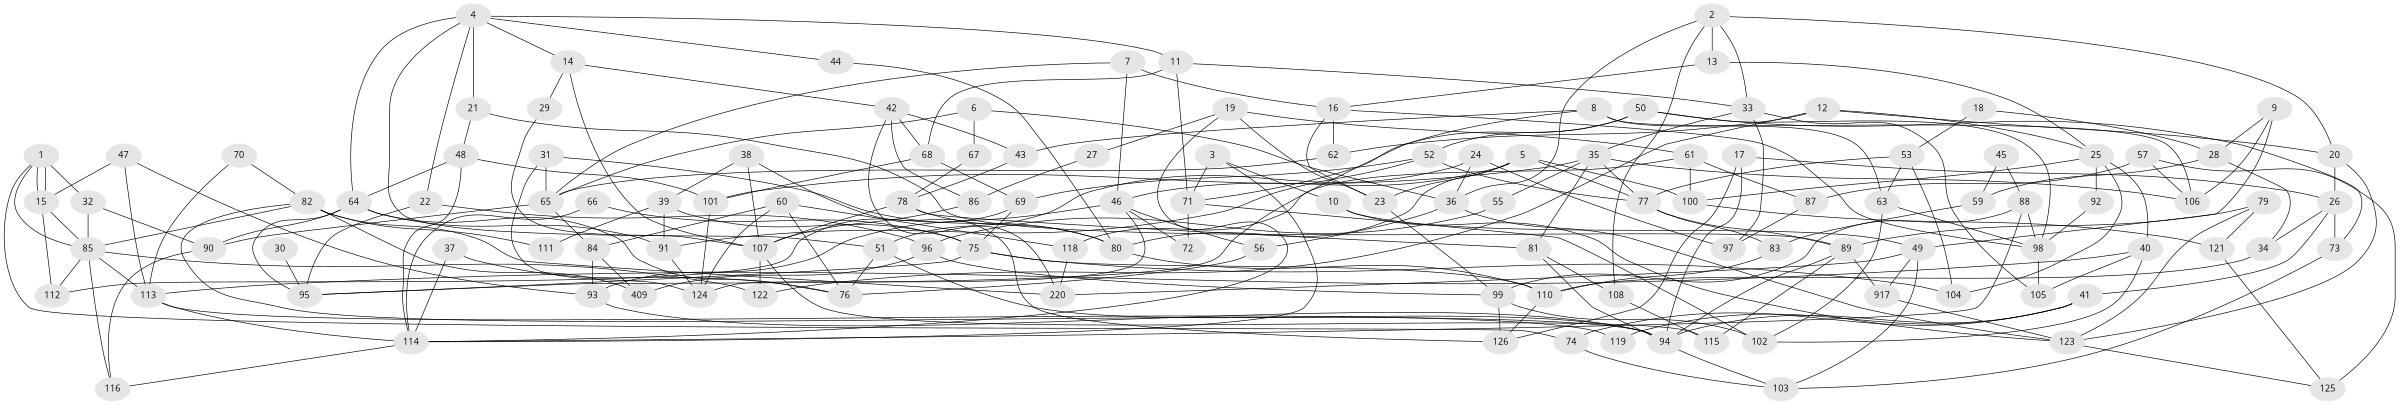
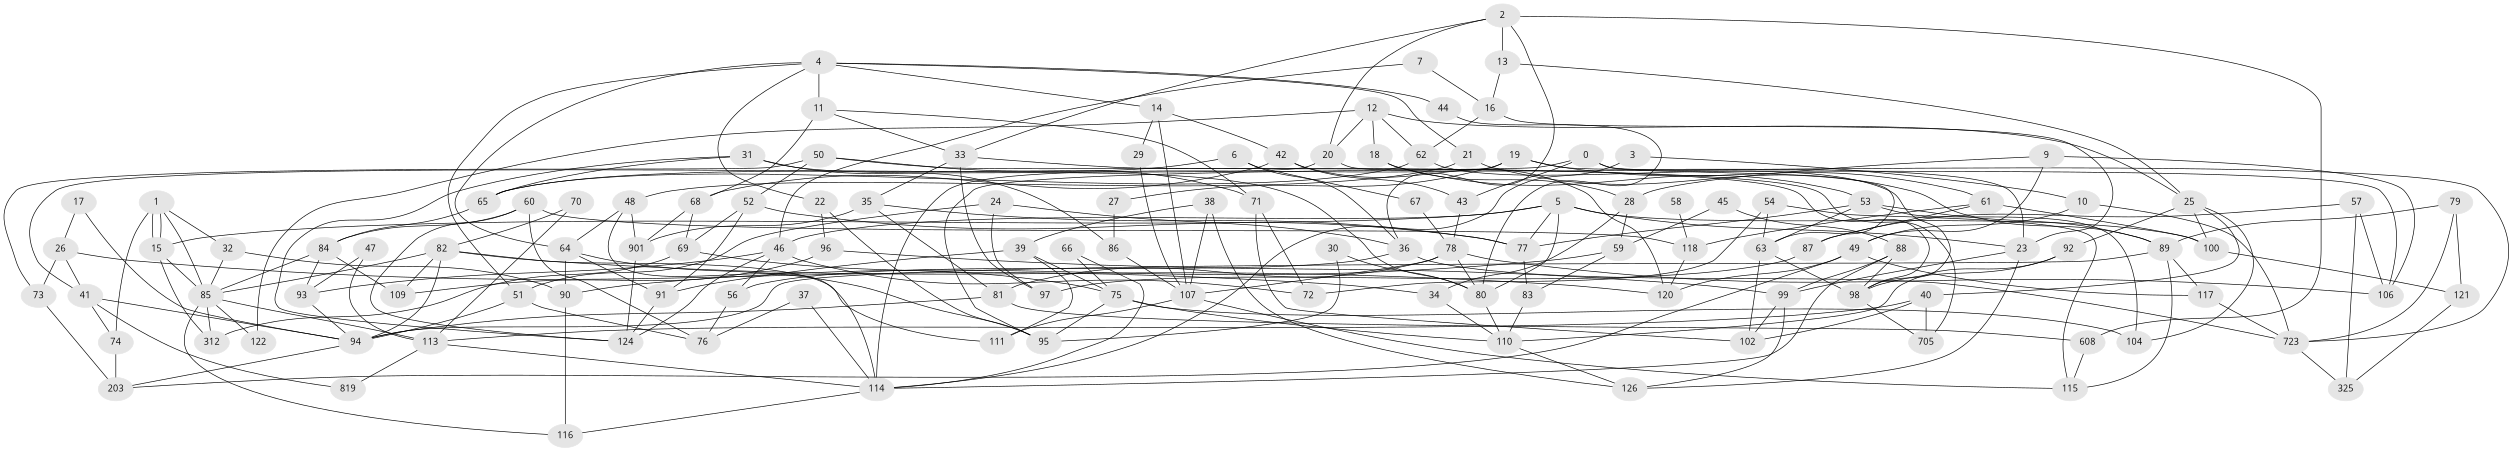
(823, 90) -> none
(1594, 109) -> (1586, 156)
none -> (1373, 132)
(1735, 139) -> (1755, 172)
(903, 166) -> (1019, 191)
(83, 179) -> (754, 221)
(1200, 179) -> none
(1865, 179) -> (2030, 279)
(2335, 183) -> (622, 170)
(711, 202) -> (637, 249)
(1498, 202) -> none
none -> (1676, 202)
none -> (1770, 202)
(392, 221) -> (1092, 272)
(1743, 229) -> (2017, 221)
(632, 253) -> none
(760, 272) -> (1074, 318)
none -> (1408, 272)
none -> (258, 275)
(1657, 292) -> (1859, 374)
(52, 296) -> (212, 342)
(639, 296) -> (398, 296)
(1058, 296) -> (1665, 296)
(1616, 296) -> (2088, 342)
(1882, 296) -> (2206, 296)
(2038, 296) -> (1926, 342)
none -> (1796, 321)
(1618, 342) -> (348, 389)
(2067, 342) -> (2291, 342)
(1781, 389) -> (116, 389)
(2328, 389) -> (2346, 389)
